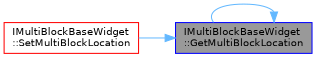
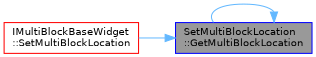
(244, 38) -> (244, 38)
